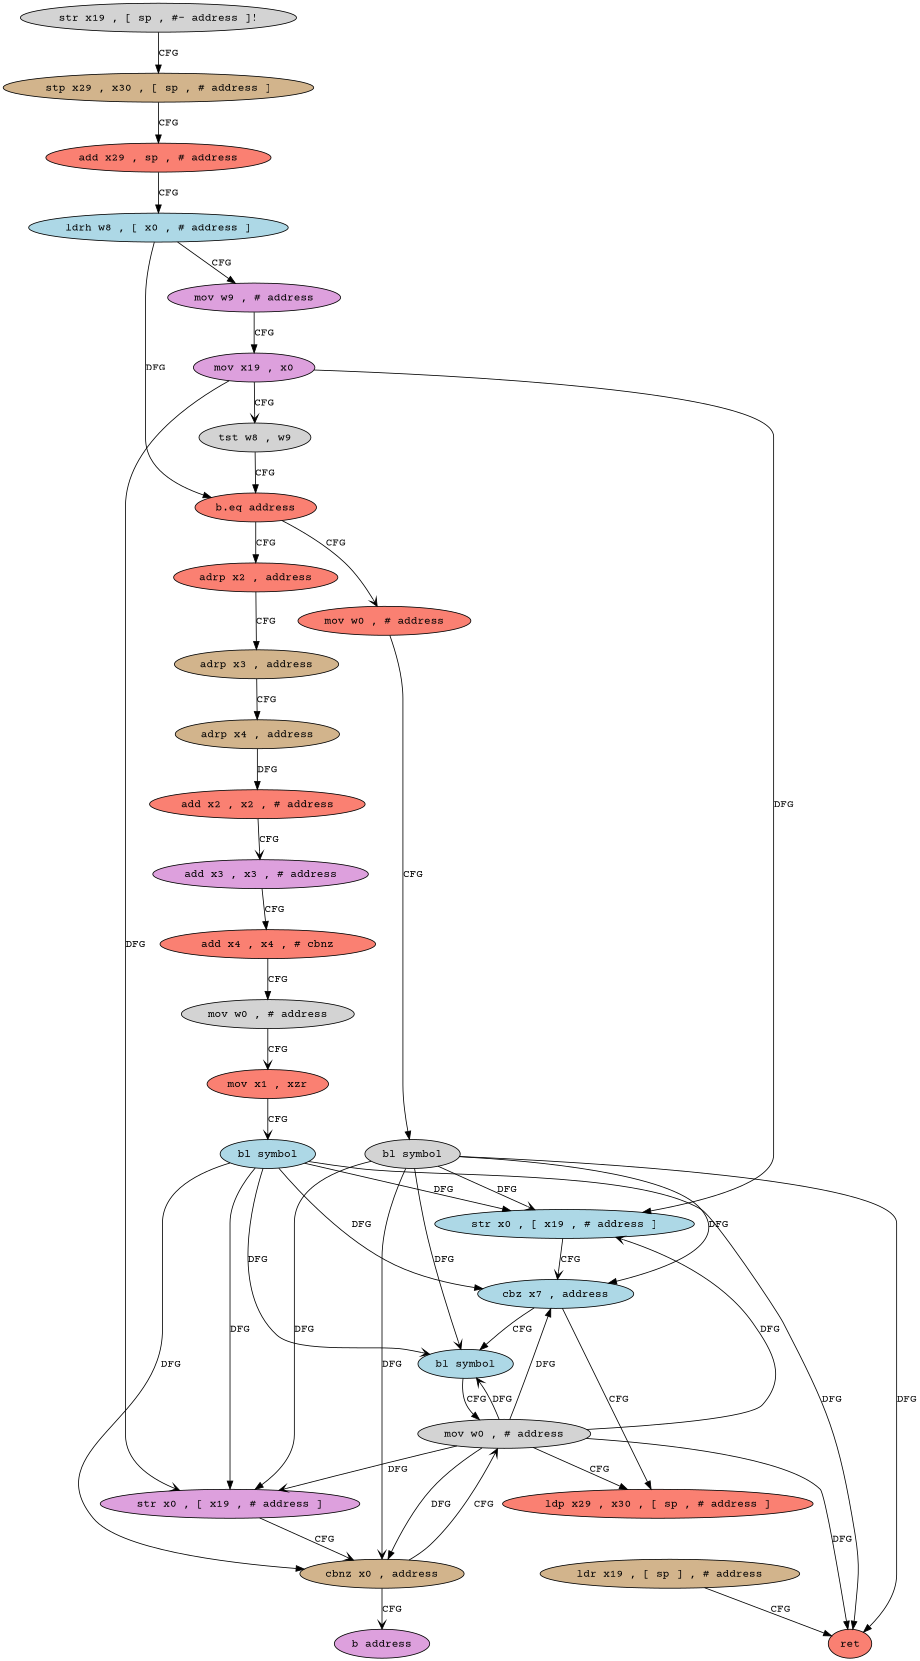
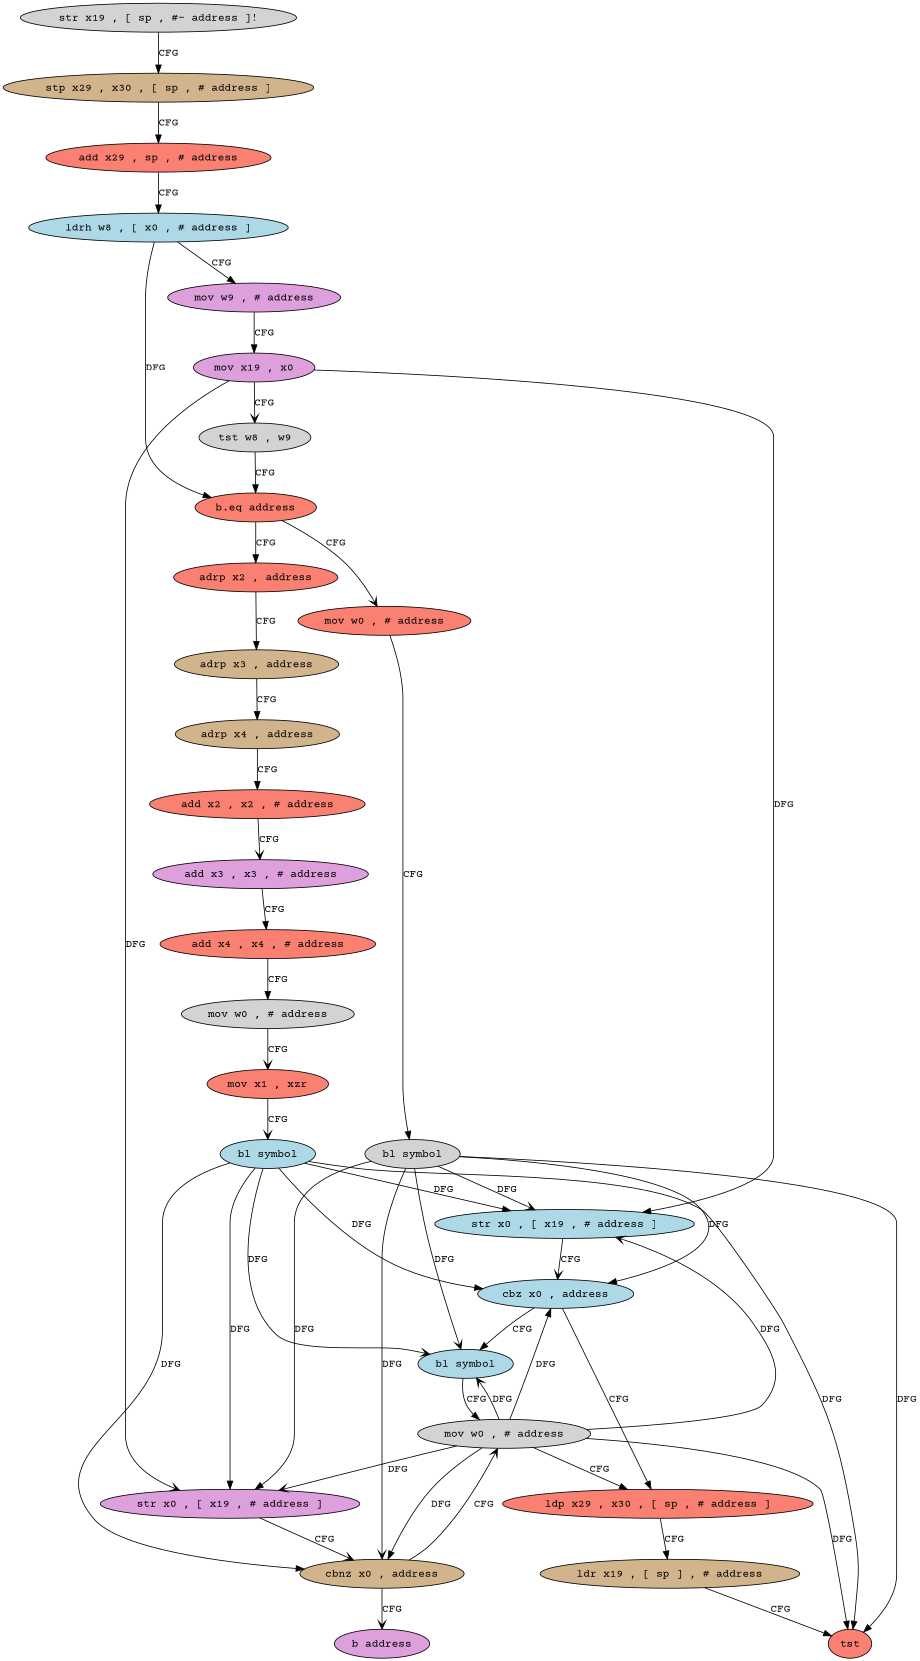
(267, 769) -> (267, 769)
(268, 944) -> (268, 944)
(556, 1294) -> (556, 1294)
none -> (663, 1535)
(850, 1644) -> (850, 1644)
